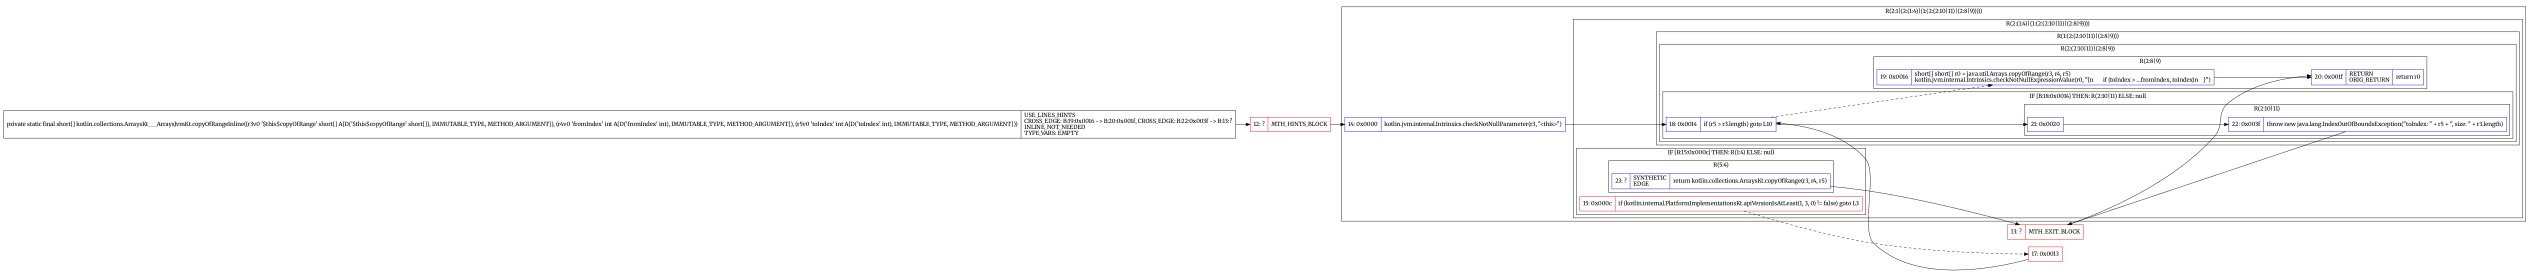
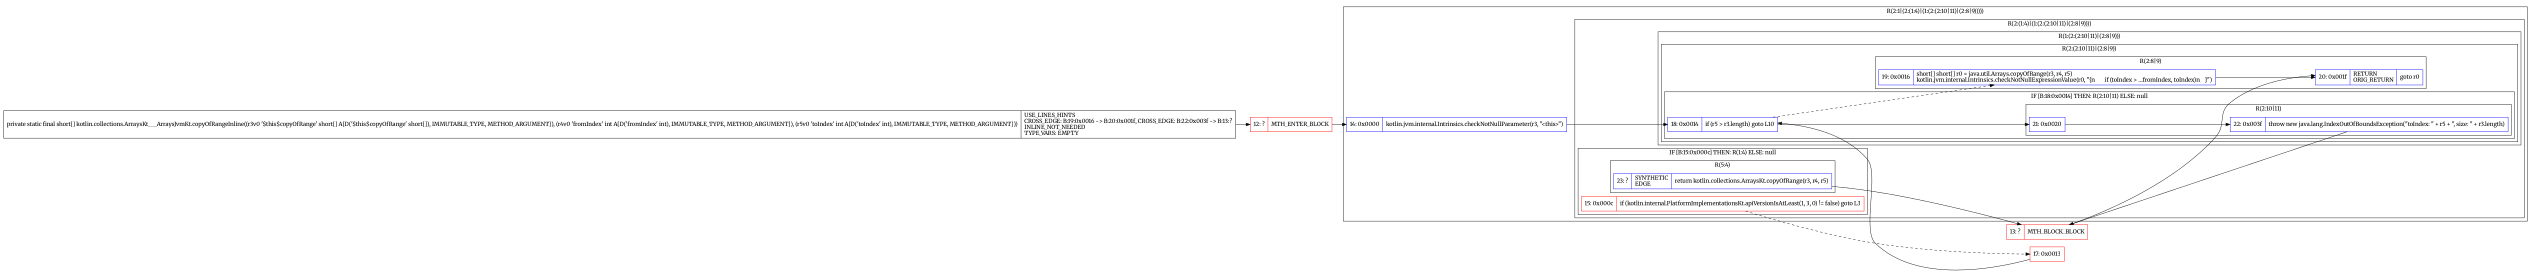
(2408, 77) -> (2410, 77)
(1299, 124) -> (1300, 124)
(2054, 232) -> (2056, 232)
